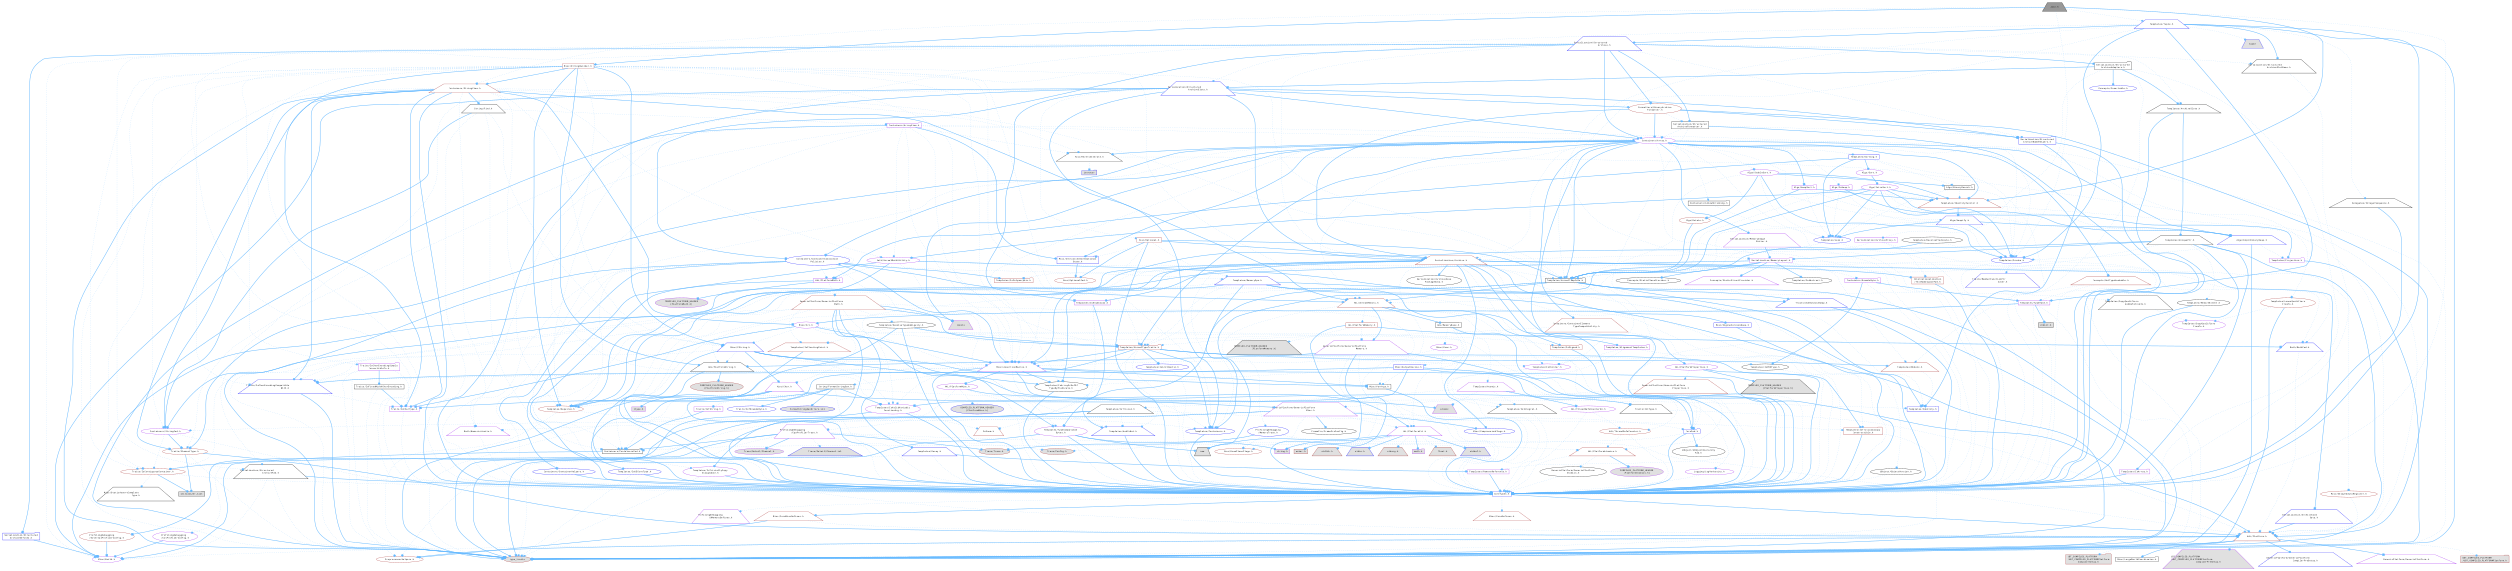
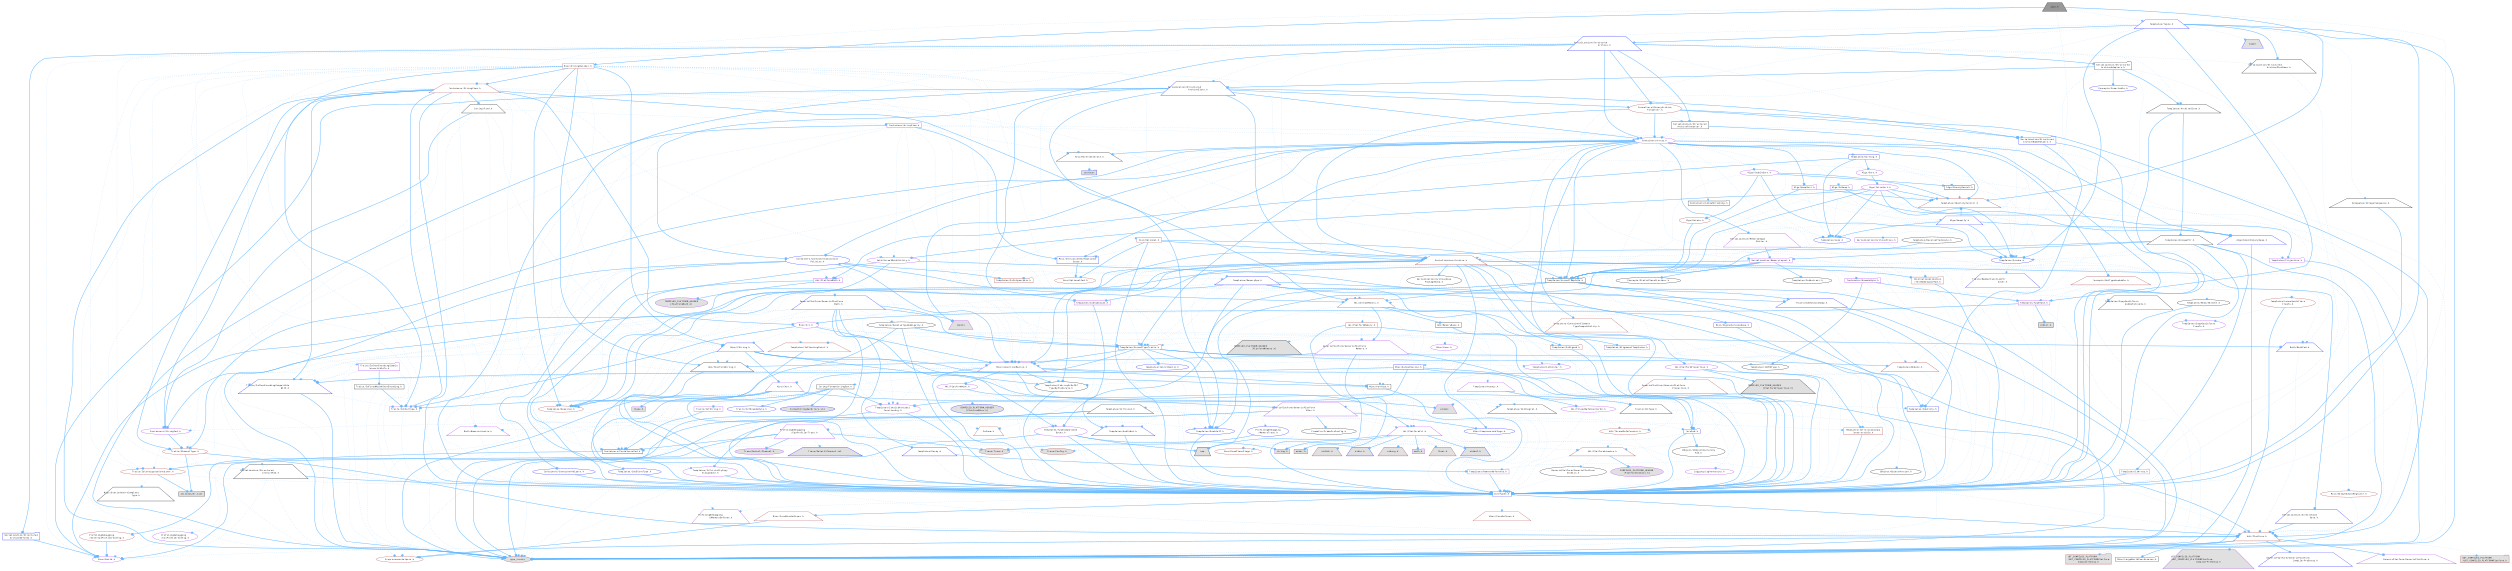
(1958, 211) -> (1961, 213)
(1666, 268) -> (1666, 268)
(1732, 281) -> none
(839, 303) -> (839, 303)
(717, 387) -> none
(1210, 431) -> (1210, 431)
(964, 482) -> (623, 428)
(140, 548) -> (140, 548)
